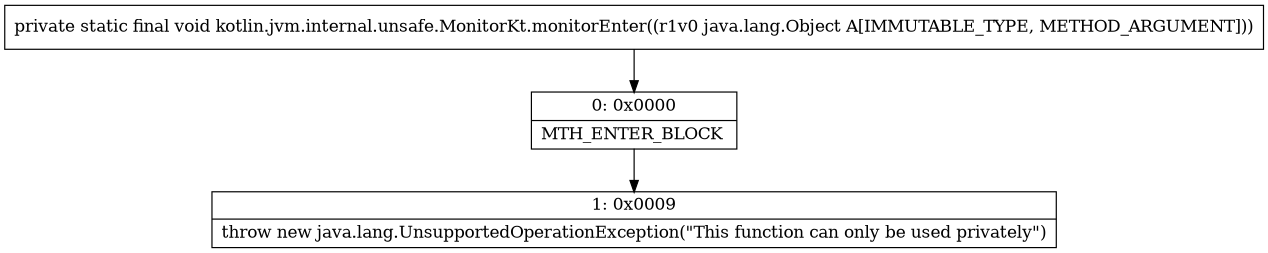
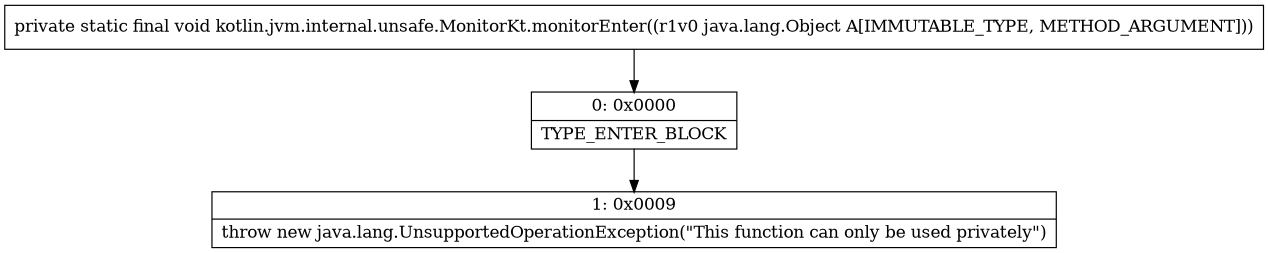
(632, 134) -> (634, 134)
